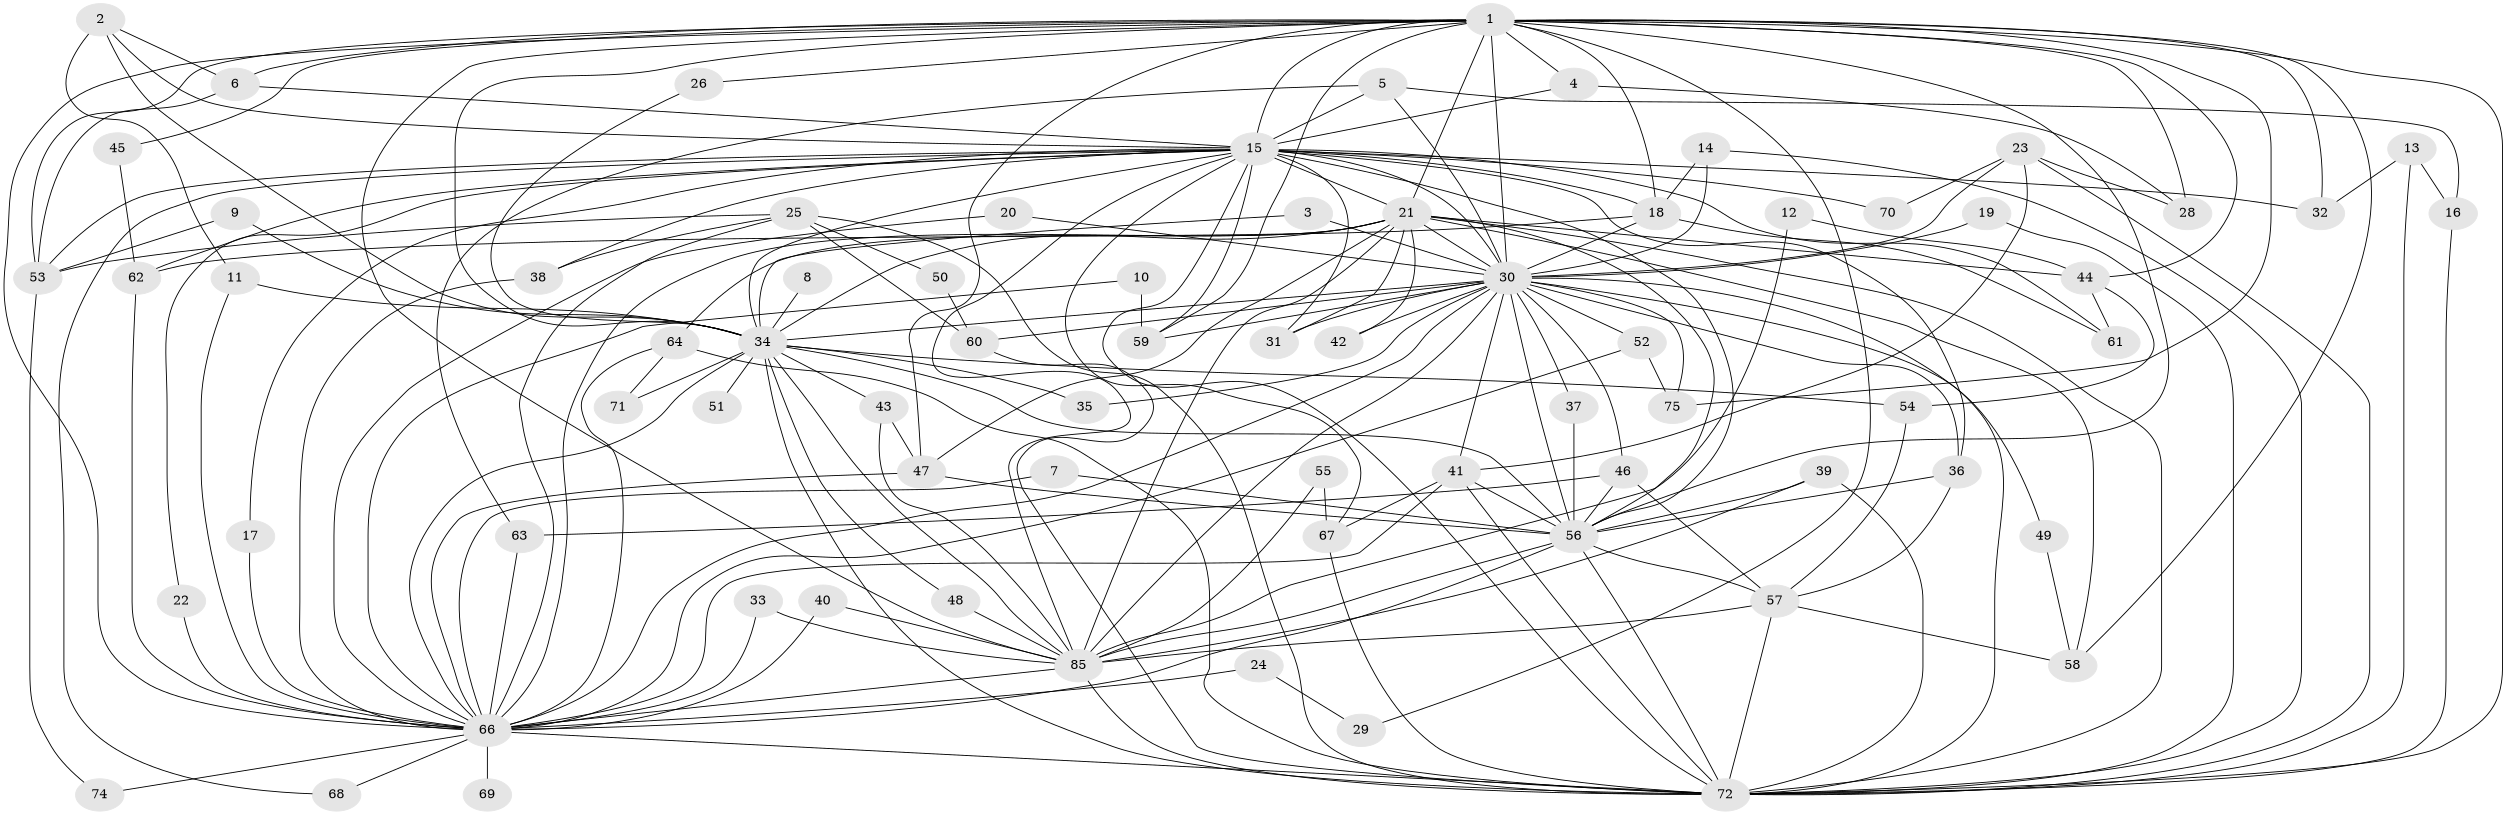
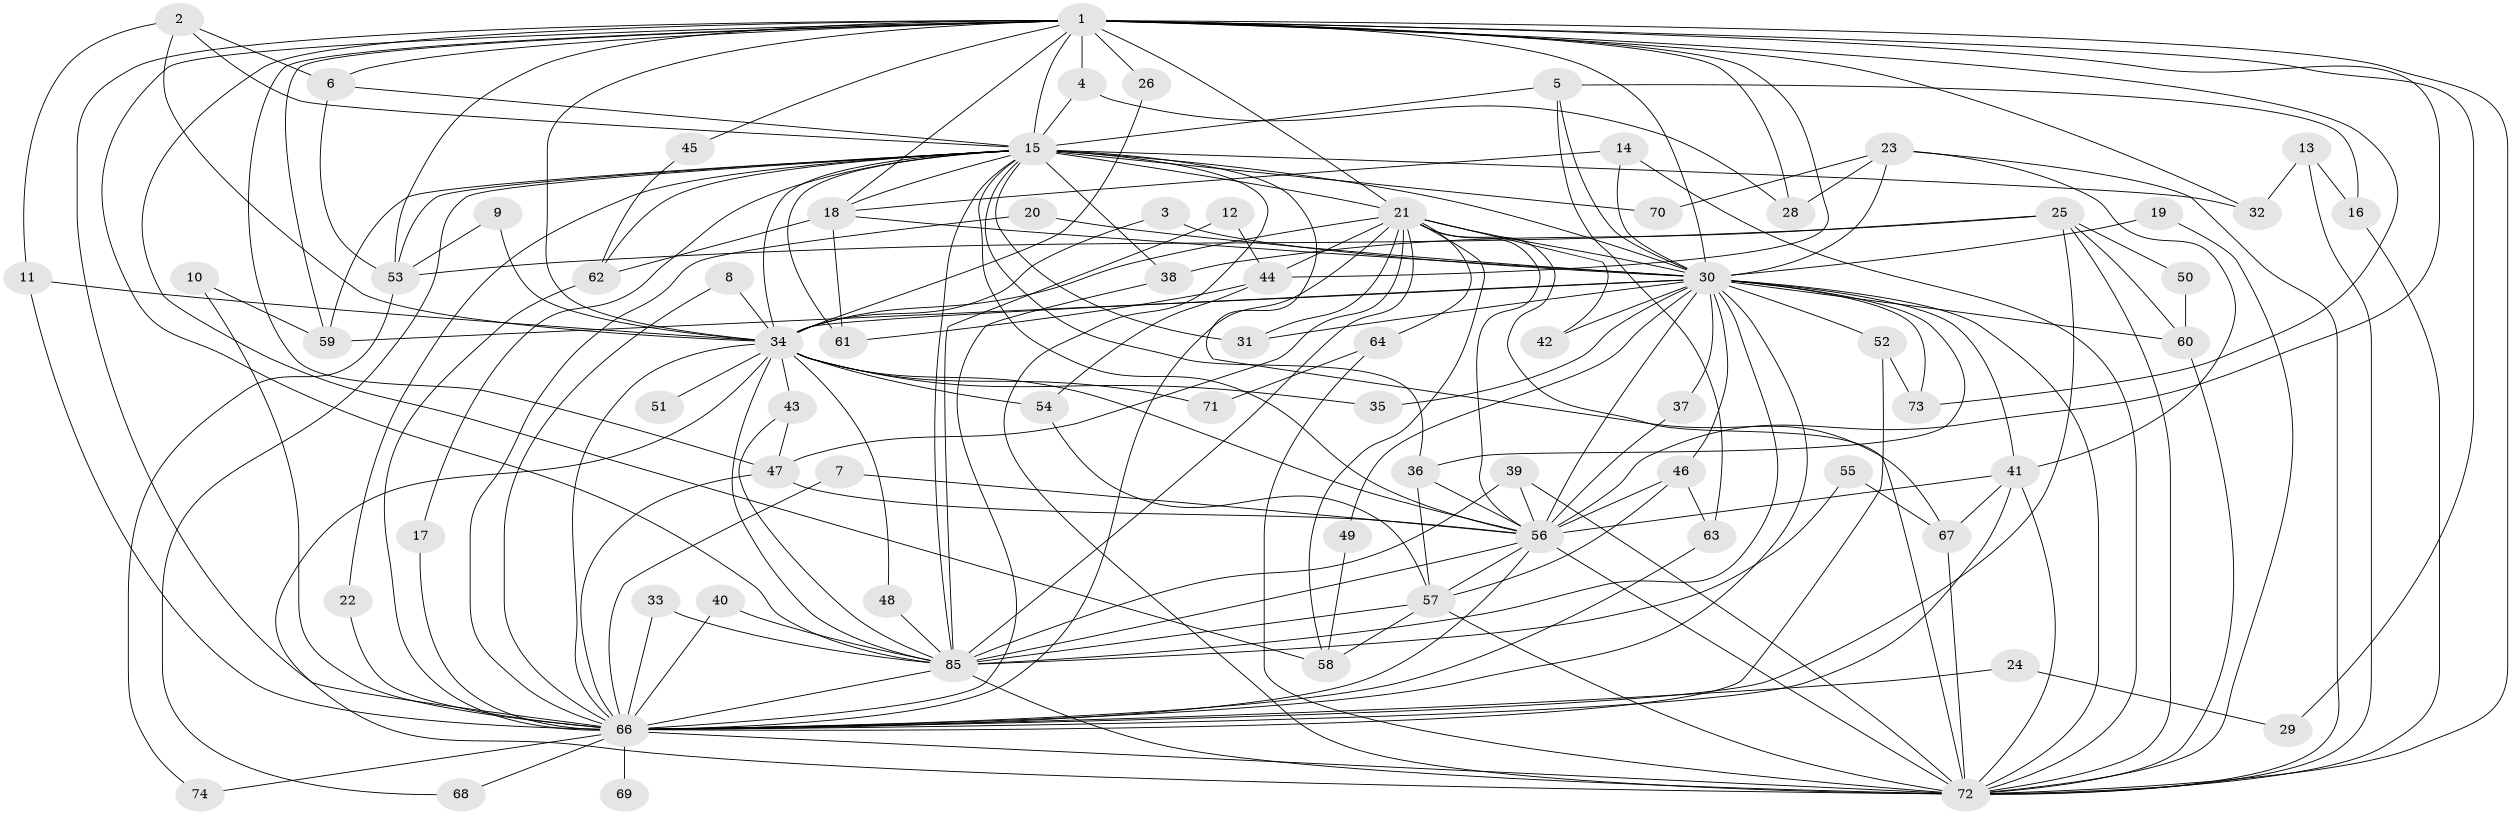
(1673, 407) -> (1916, 407)
(623, 524) -> (514, 483)
